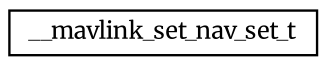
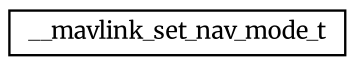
(163, 33) -> (177, 33)
